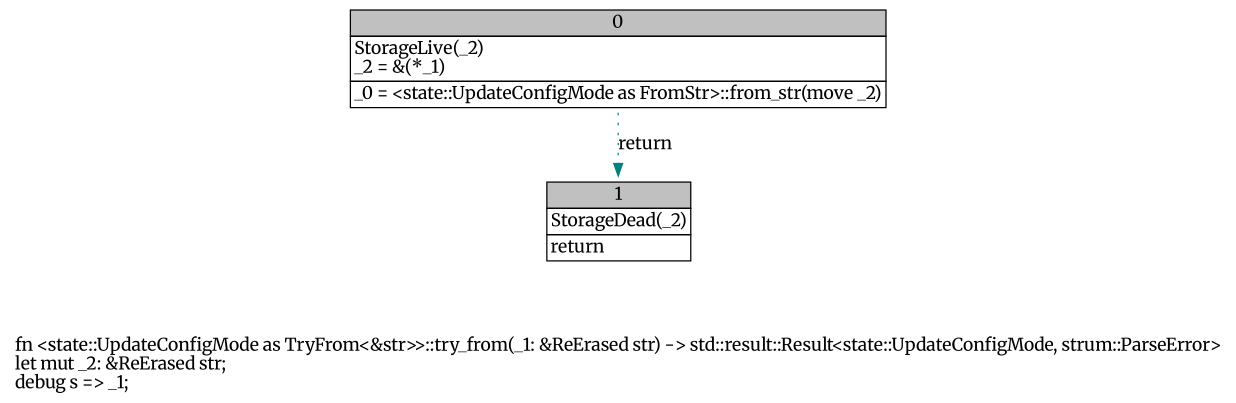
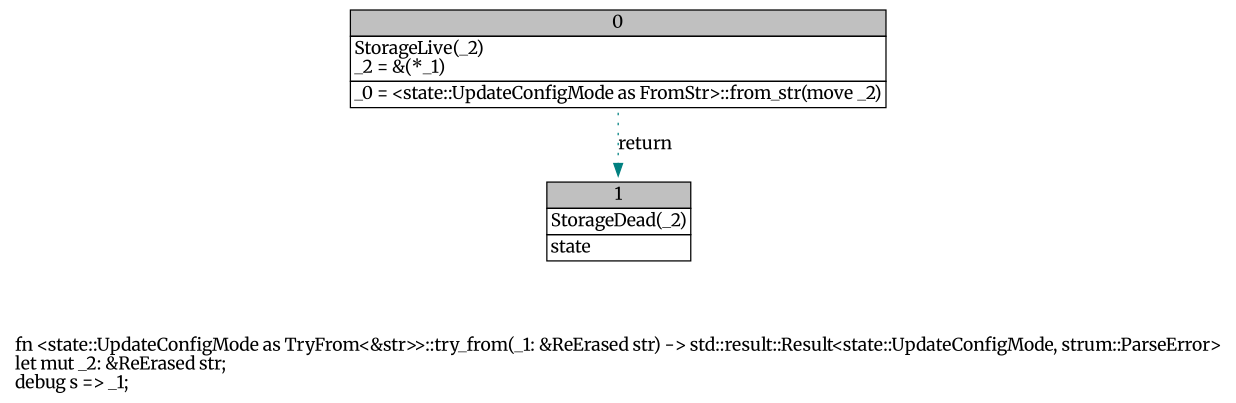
(578, 247) -> (571, 247)
